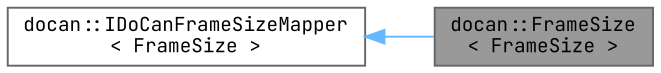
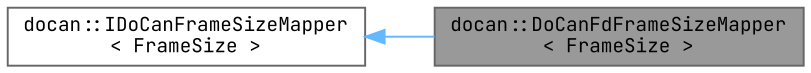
(544, 37) -> (619, 37)
